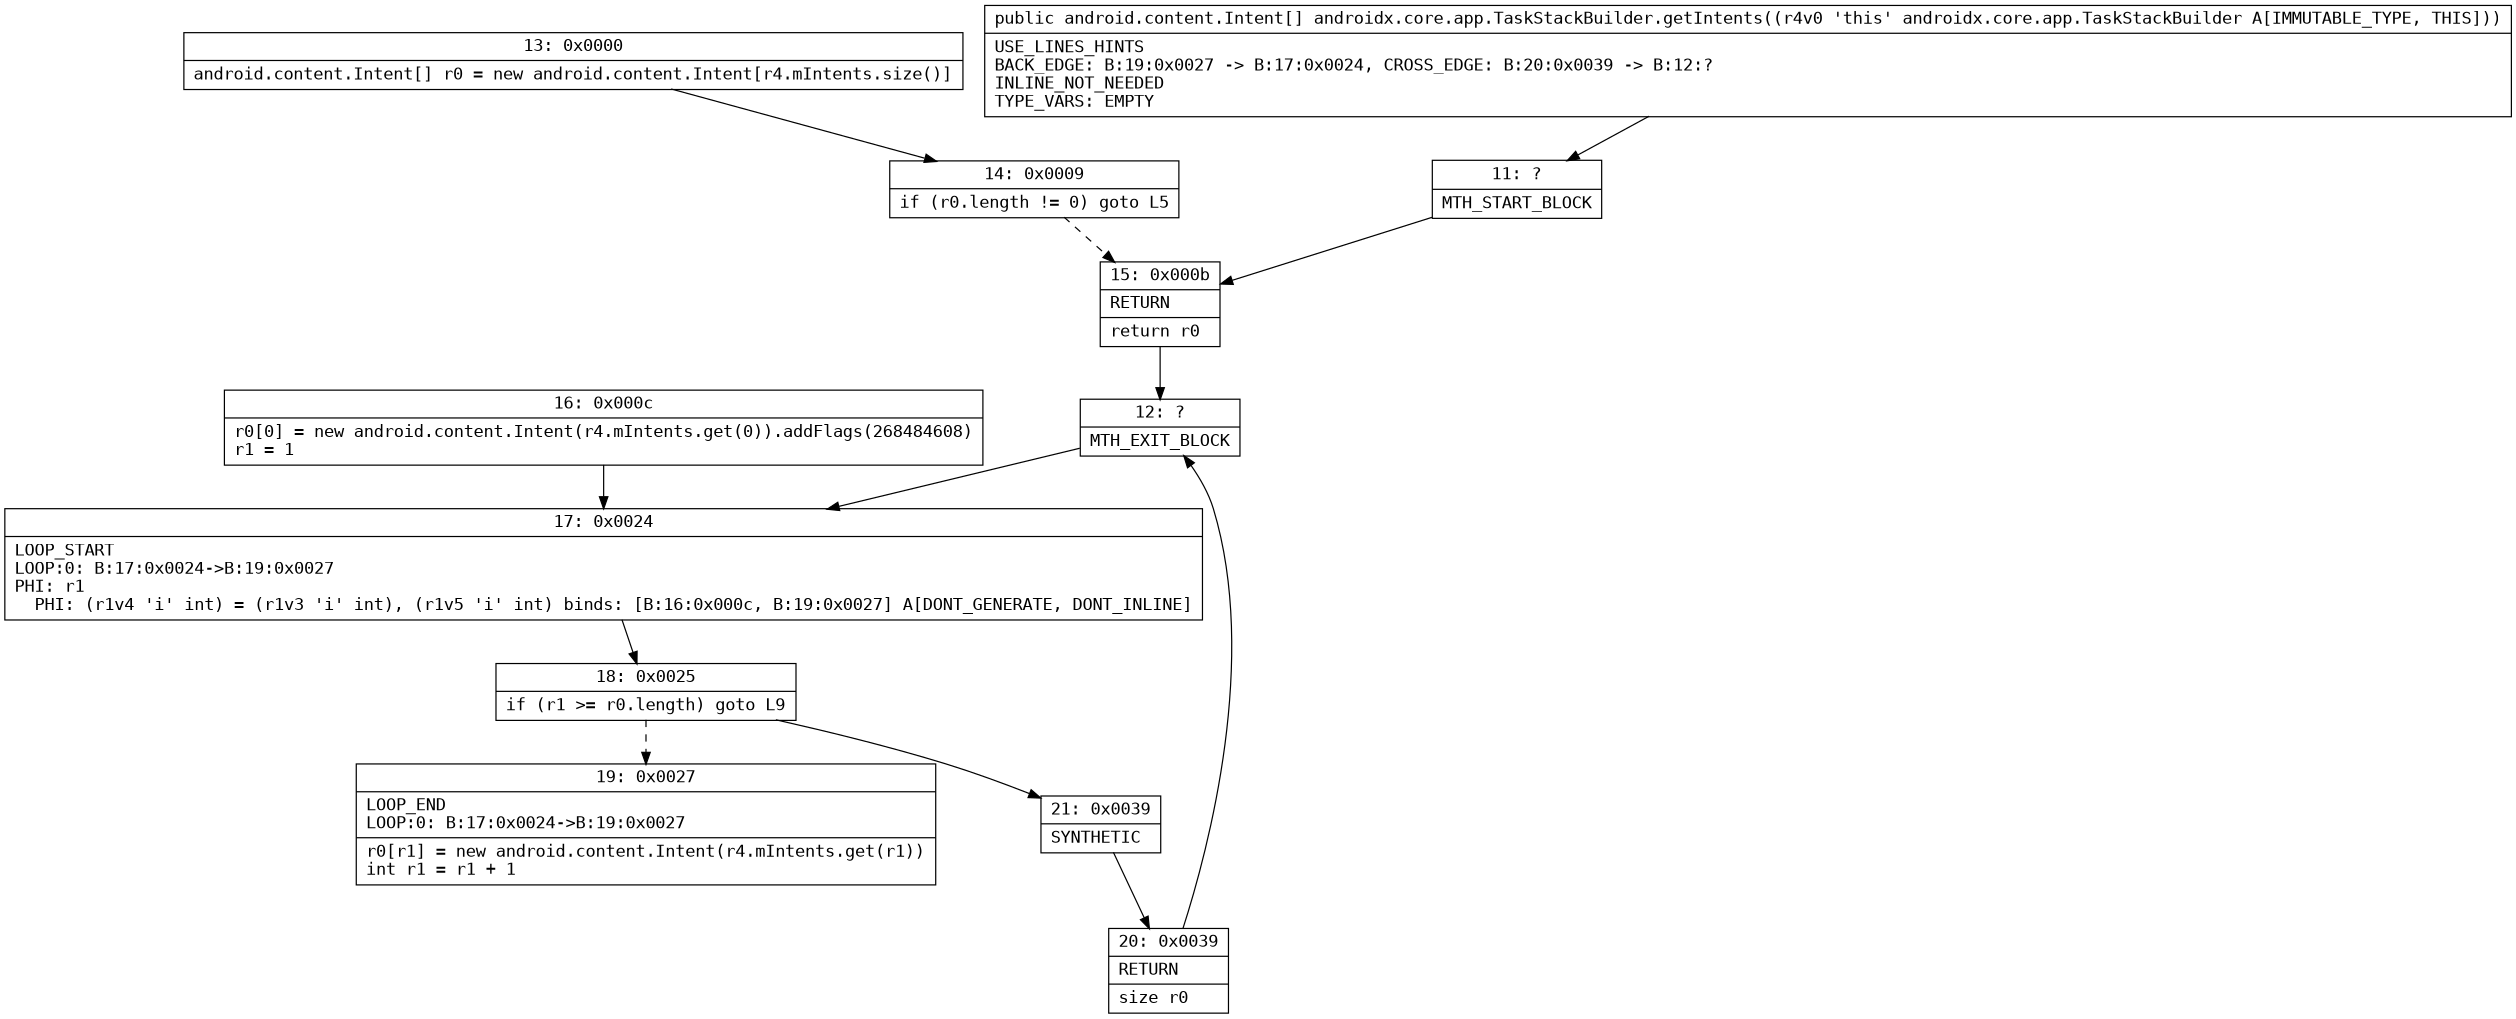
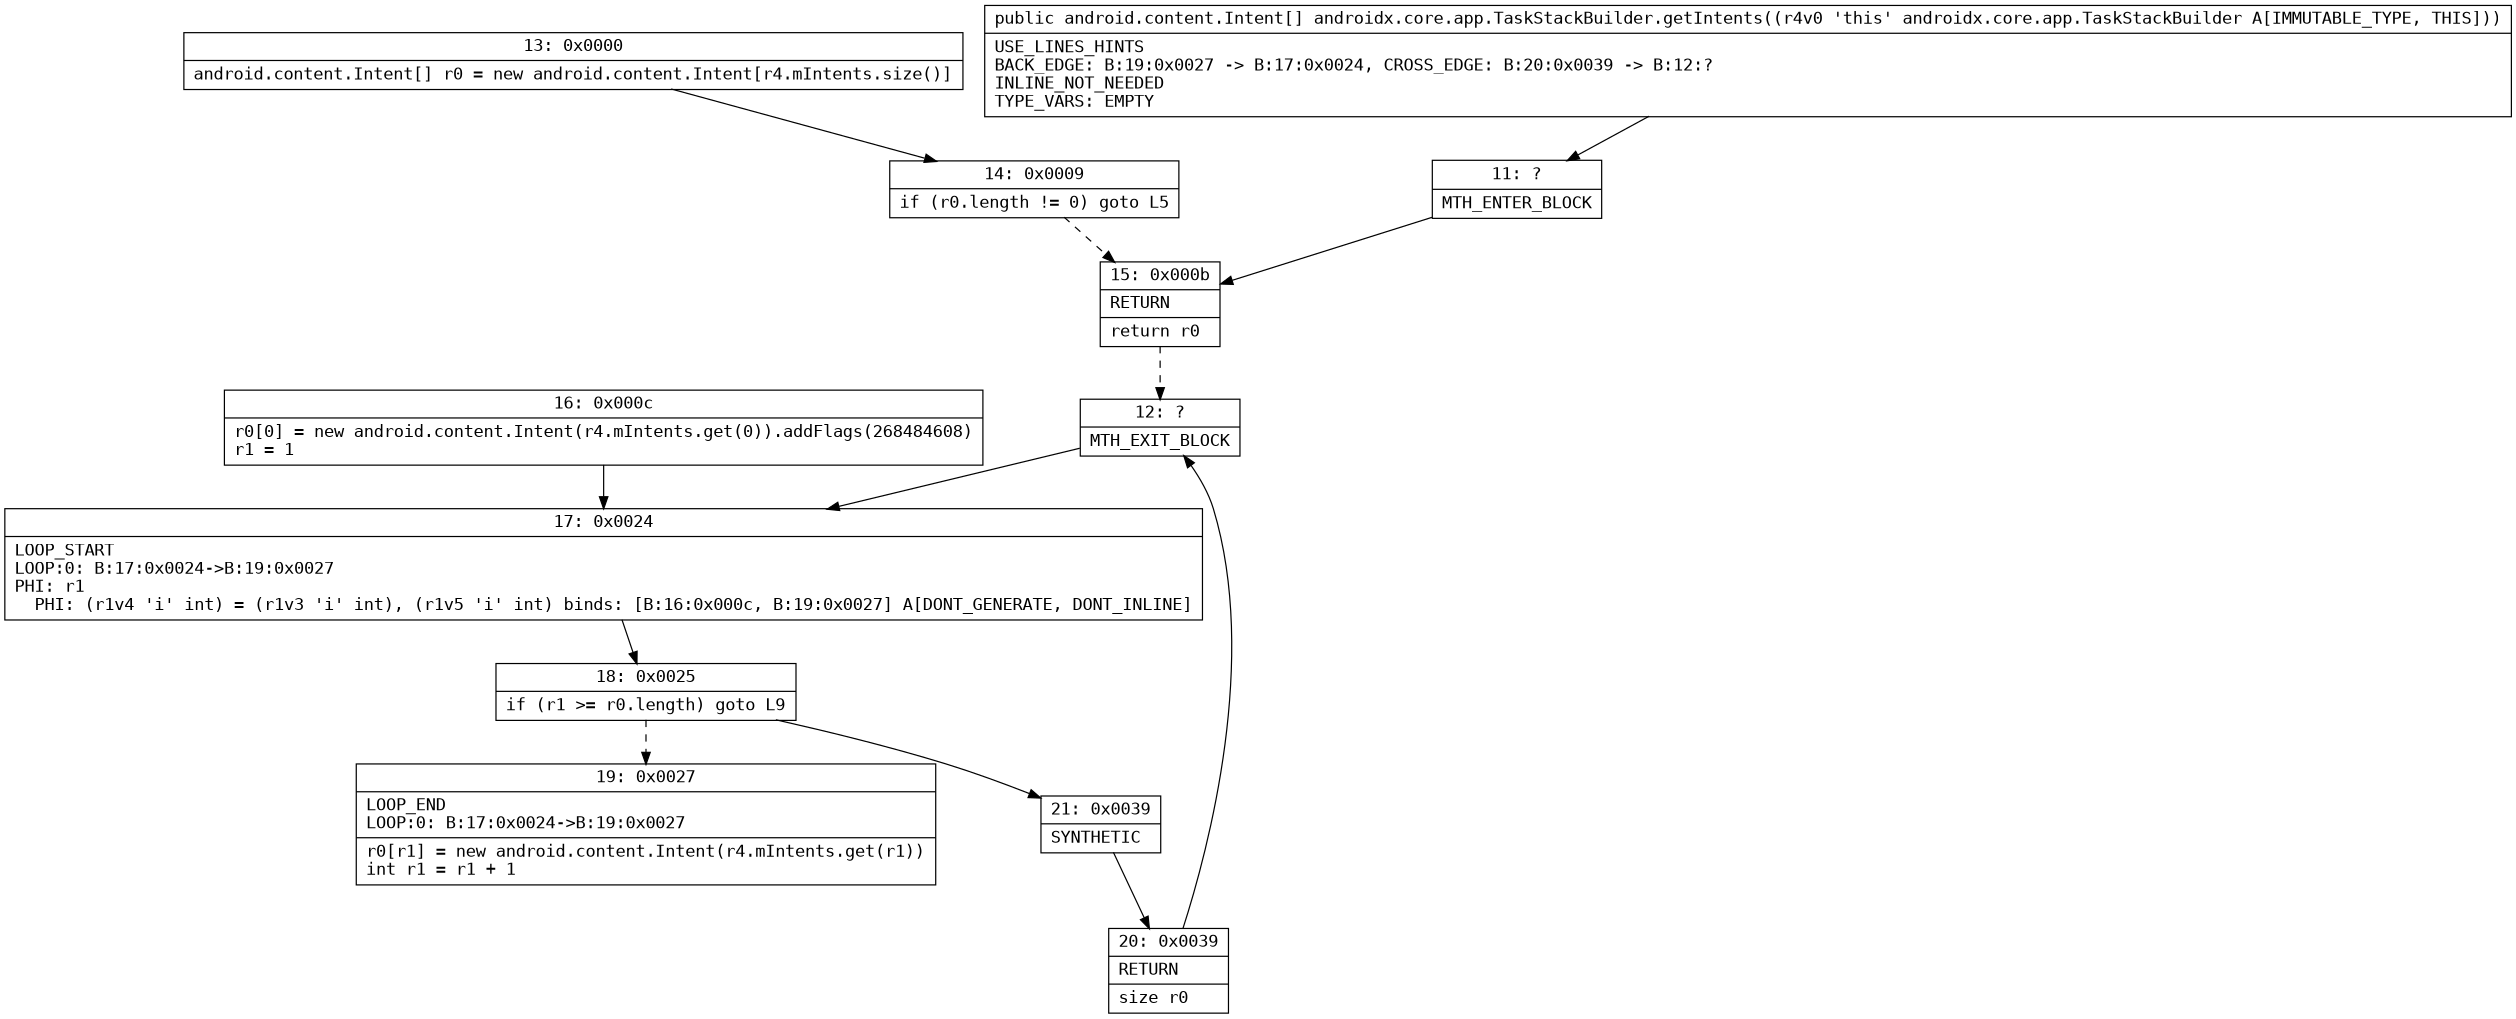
(1517, 203) -> (1517, 203)
(1160, 367) -> (1160, 367)
